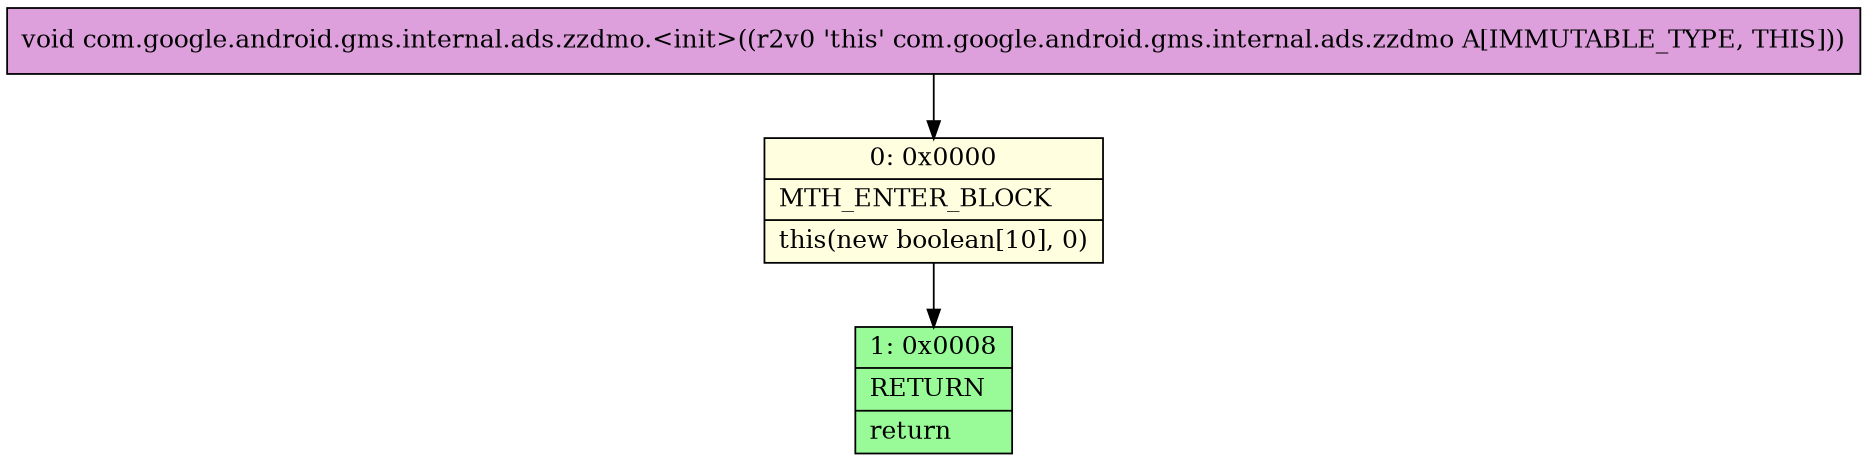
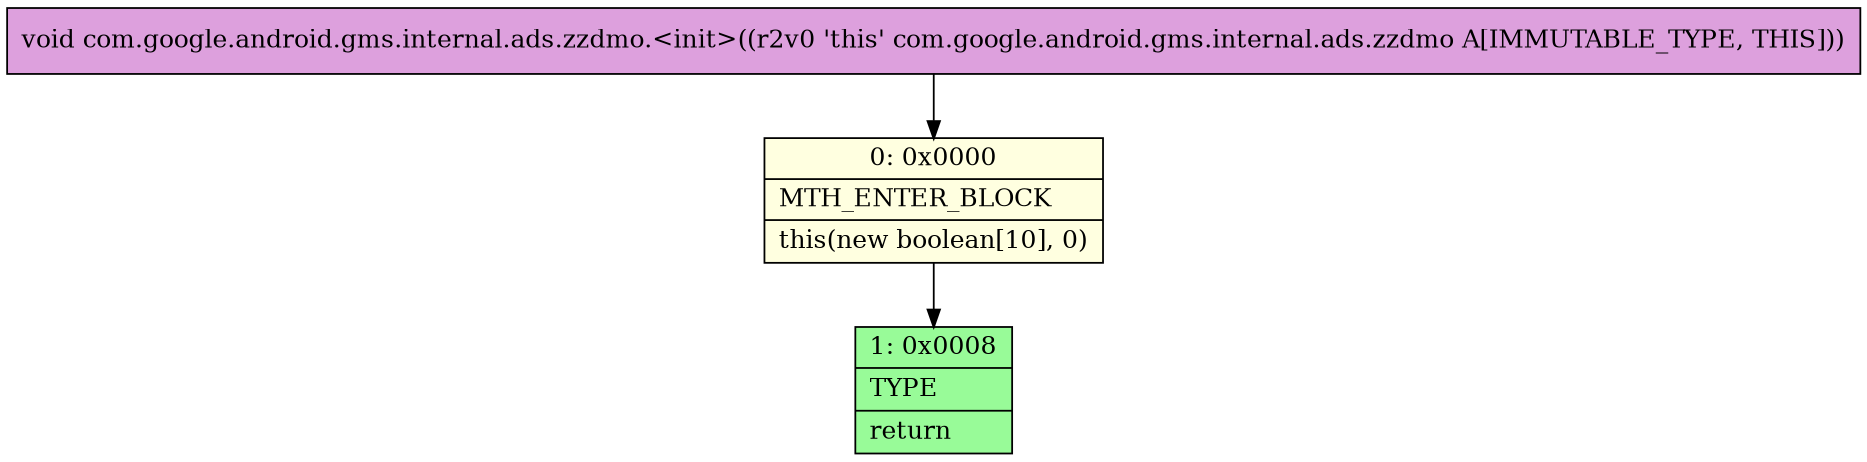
(928, 388) -> (904, 388)
